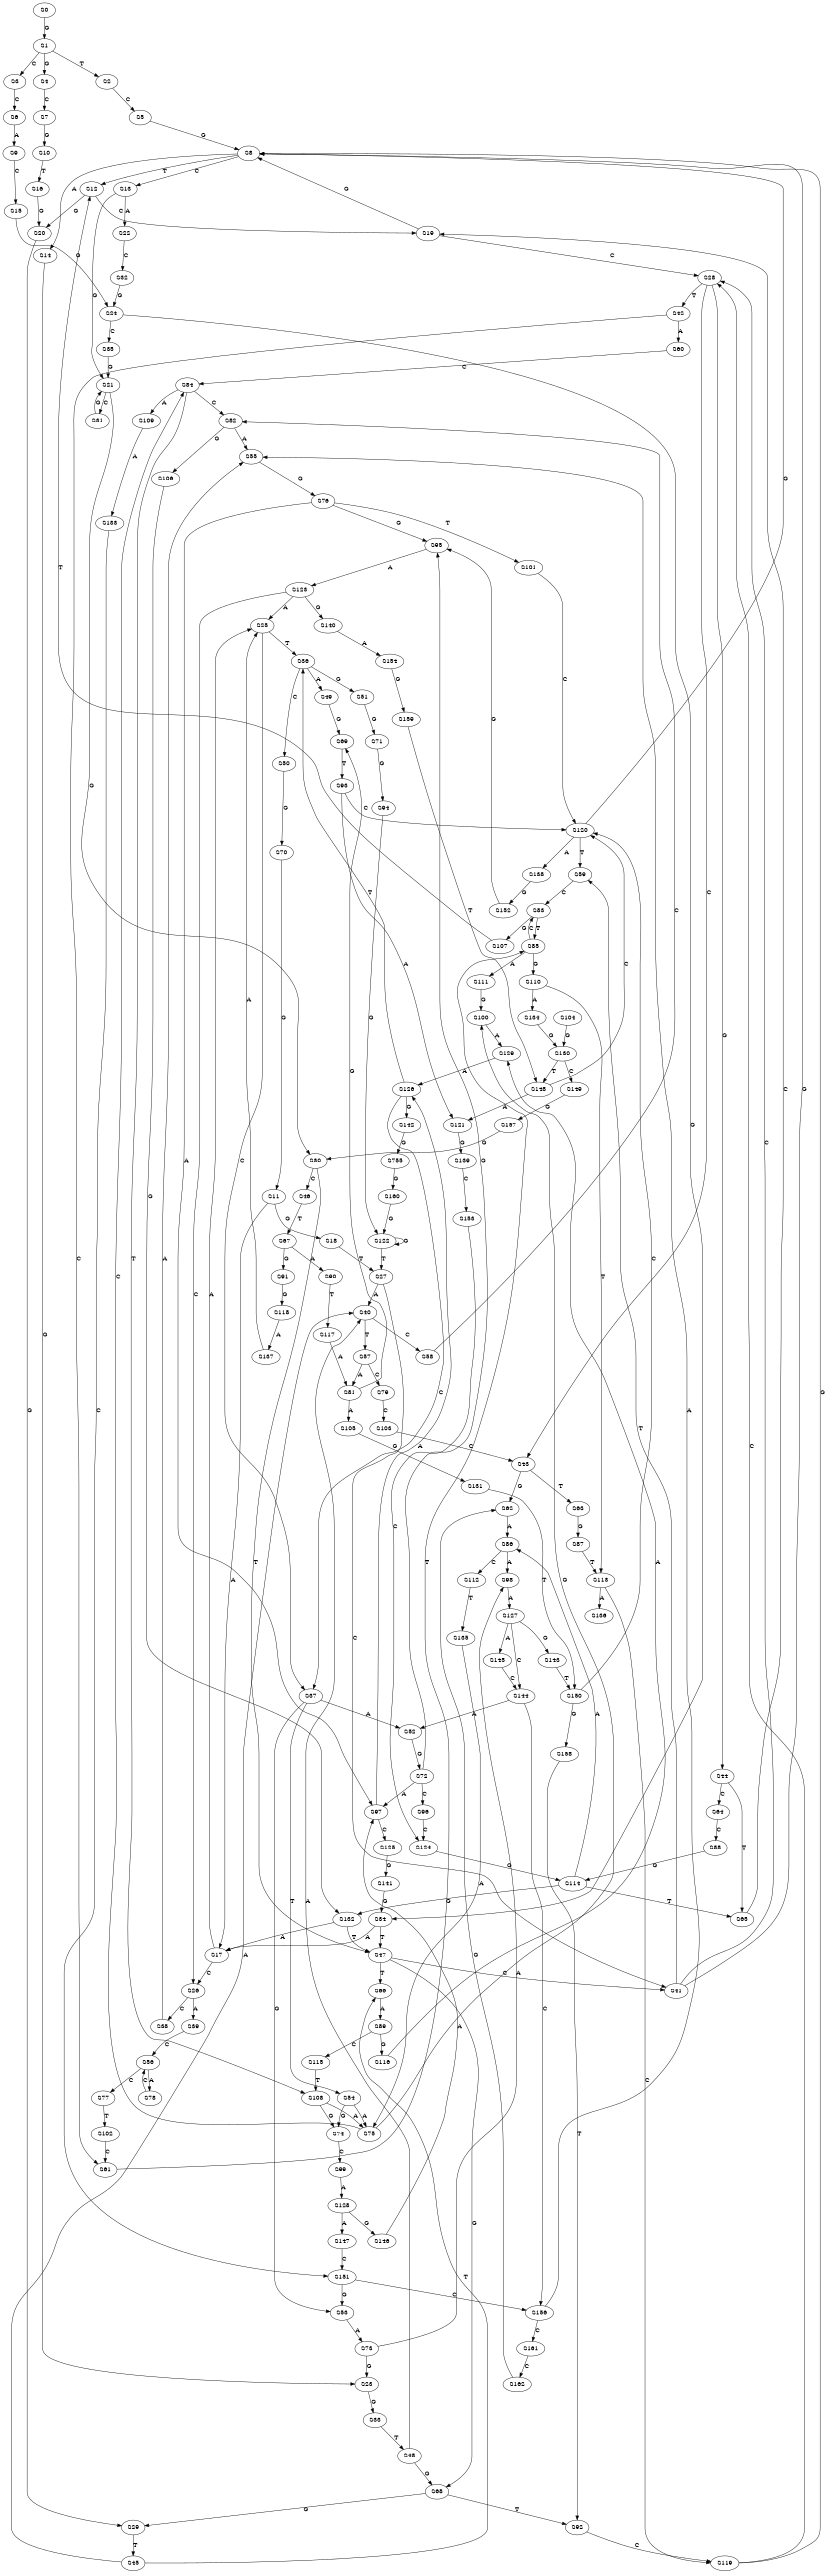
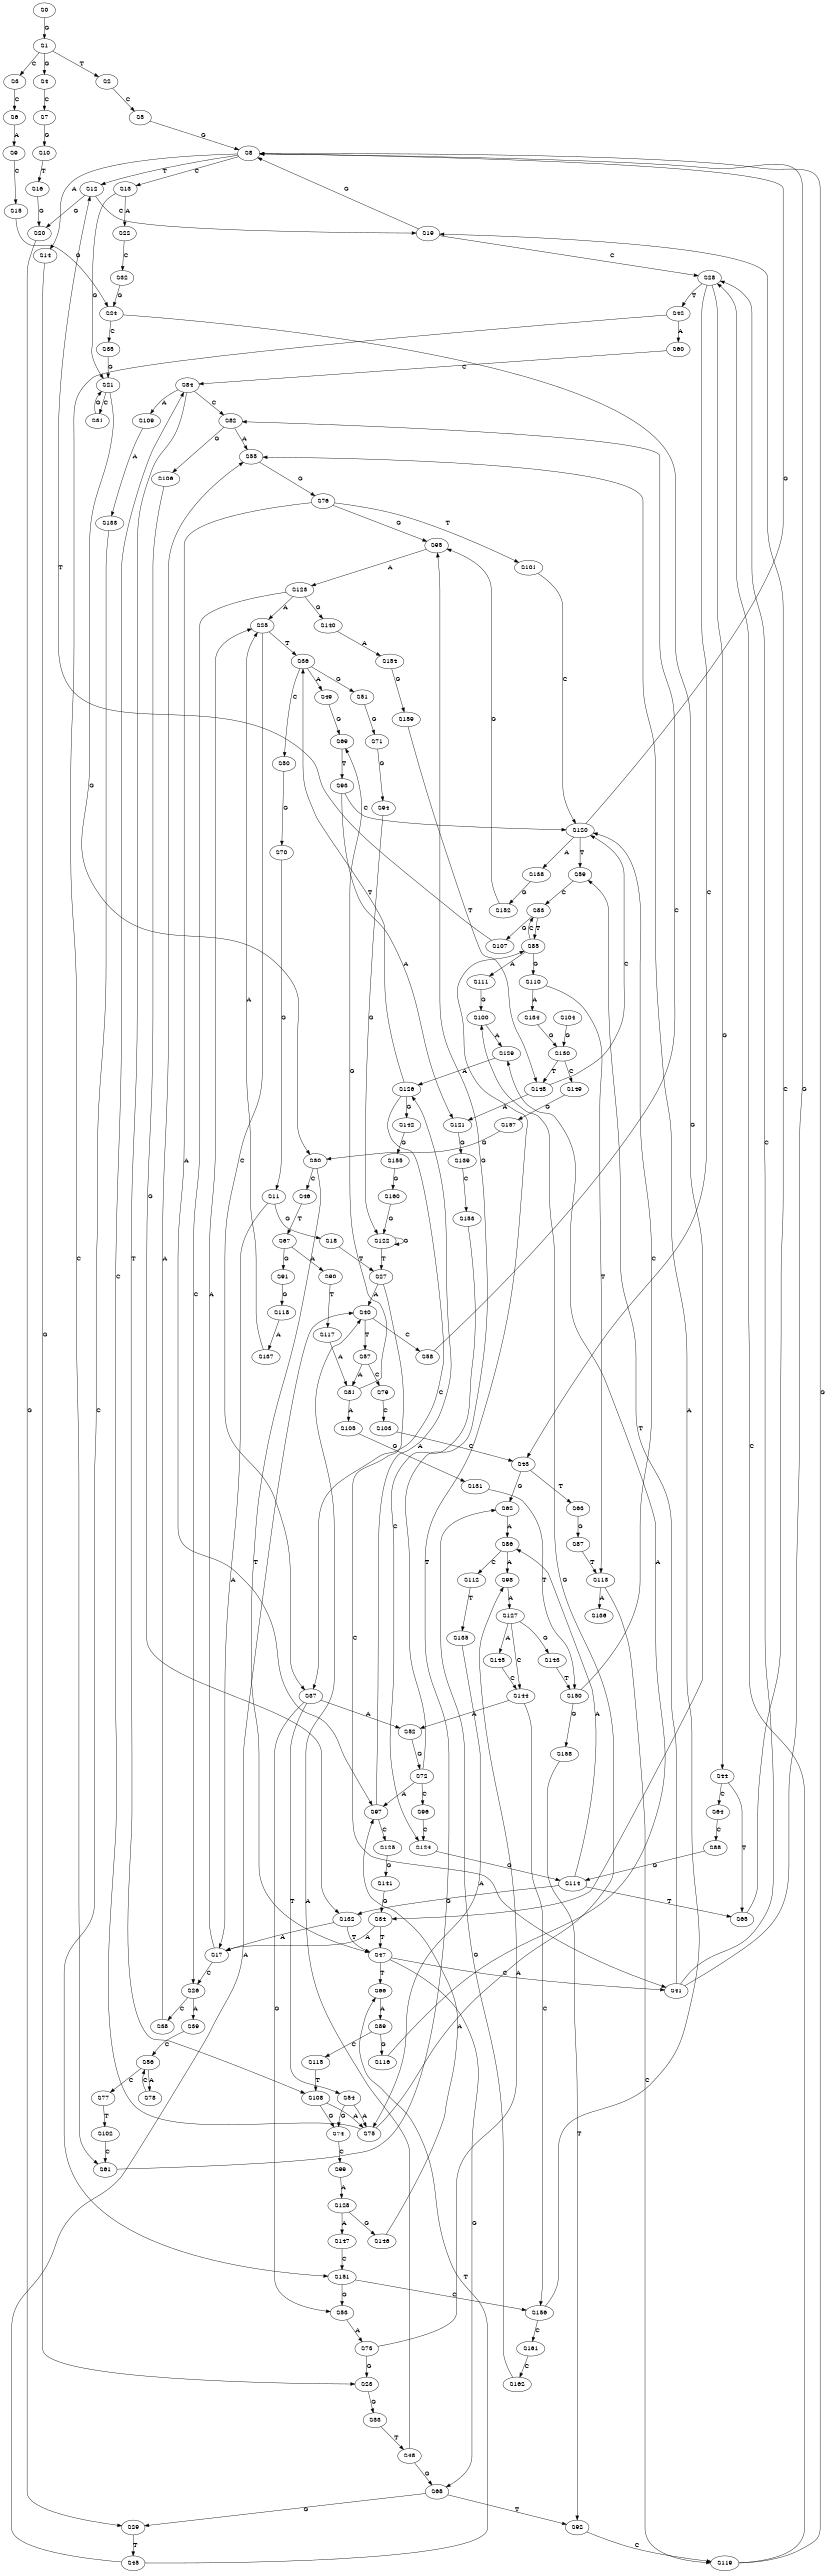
(395, 1161) -> (395, 1161)
